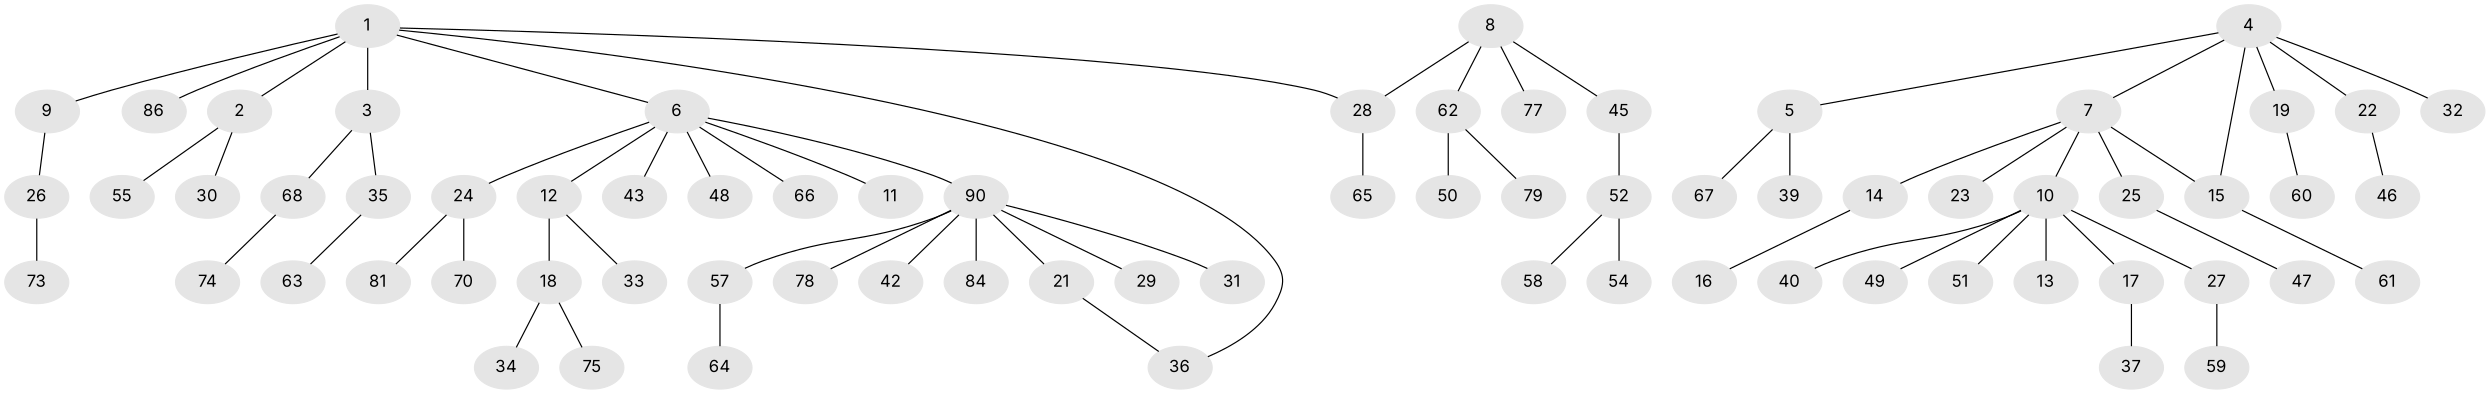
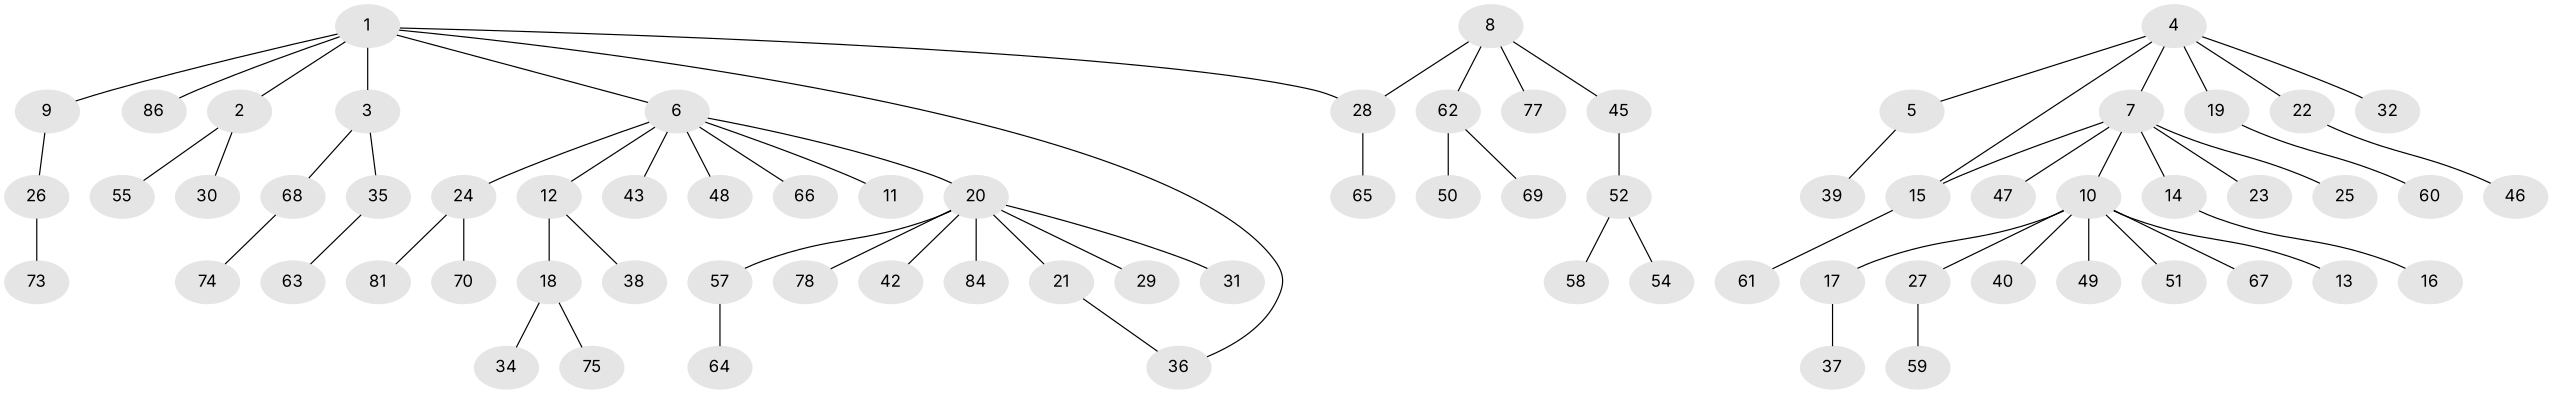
(1747, 154) -> (2174, 240)
(976, 197) -> (976, 197)
(1534, 197) -> (1534, 197)
(2217, 240) -> (2067, 154)
(635, 282) -> (635, 282)
